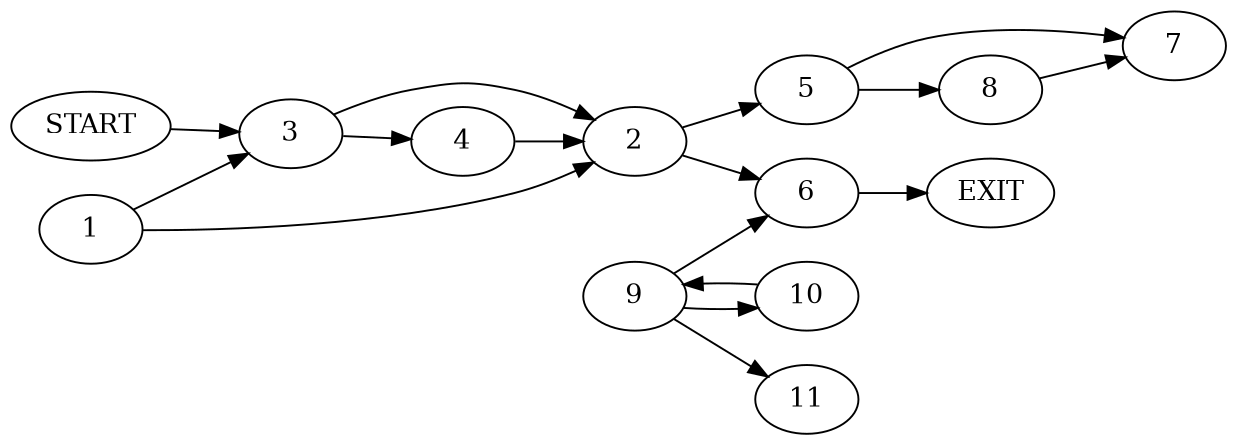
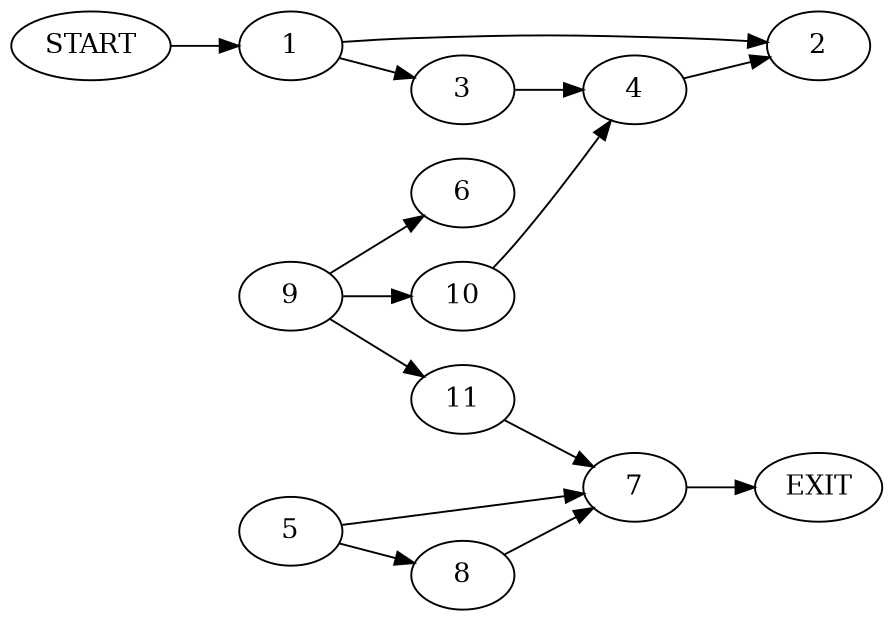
(455, 84) -> none
(712, 118) -> none
(195, 130) -> (195, 46)
(712, 164) -> none
(883, 193) -> (711, 487)
(730, 283) -> (548, 204)
none -> (540, 439)
